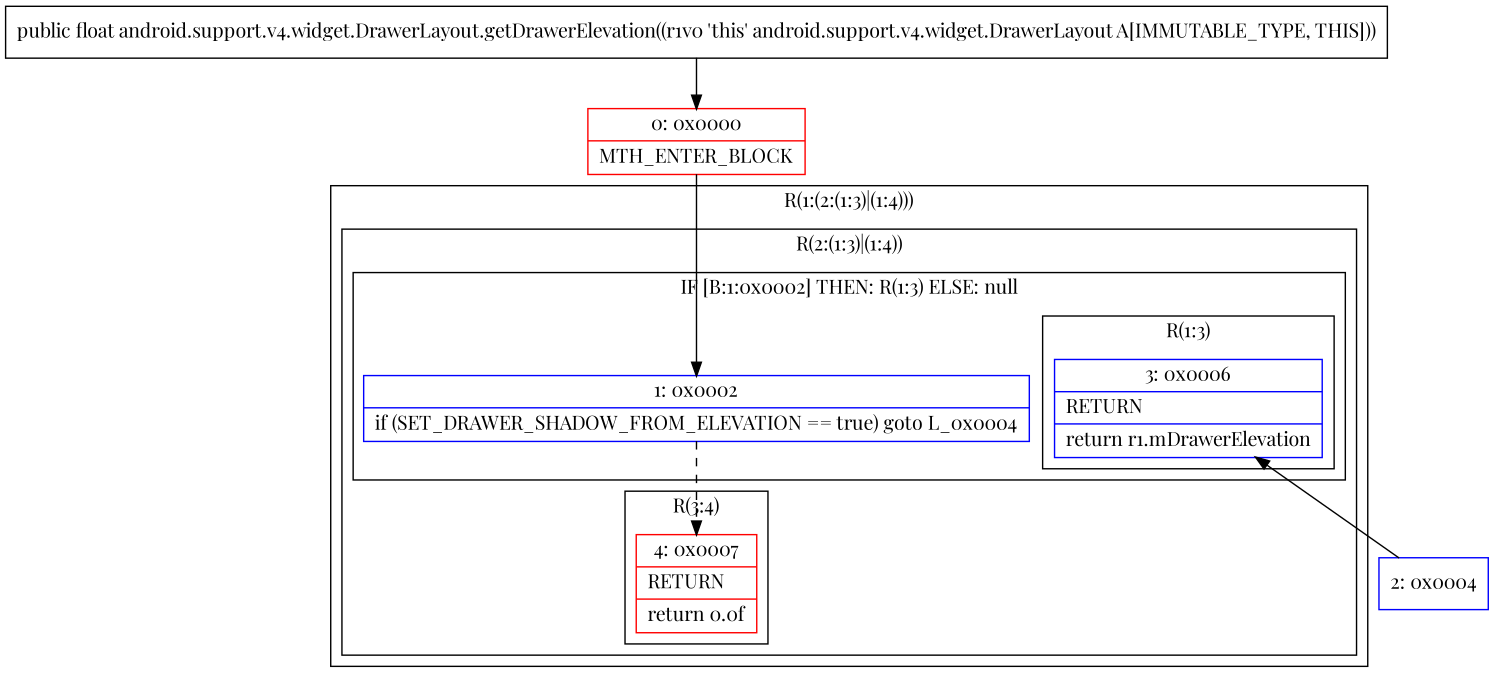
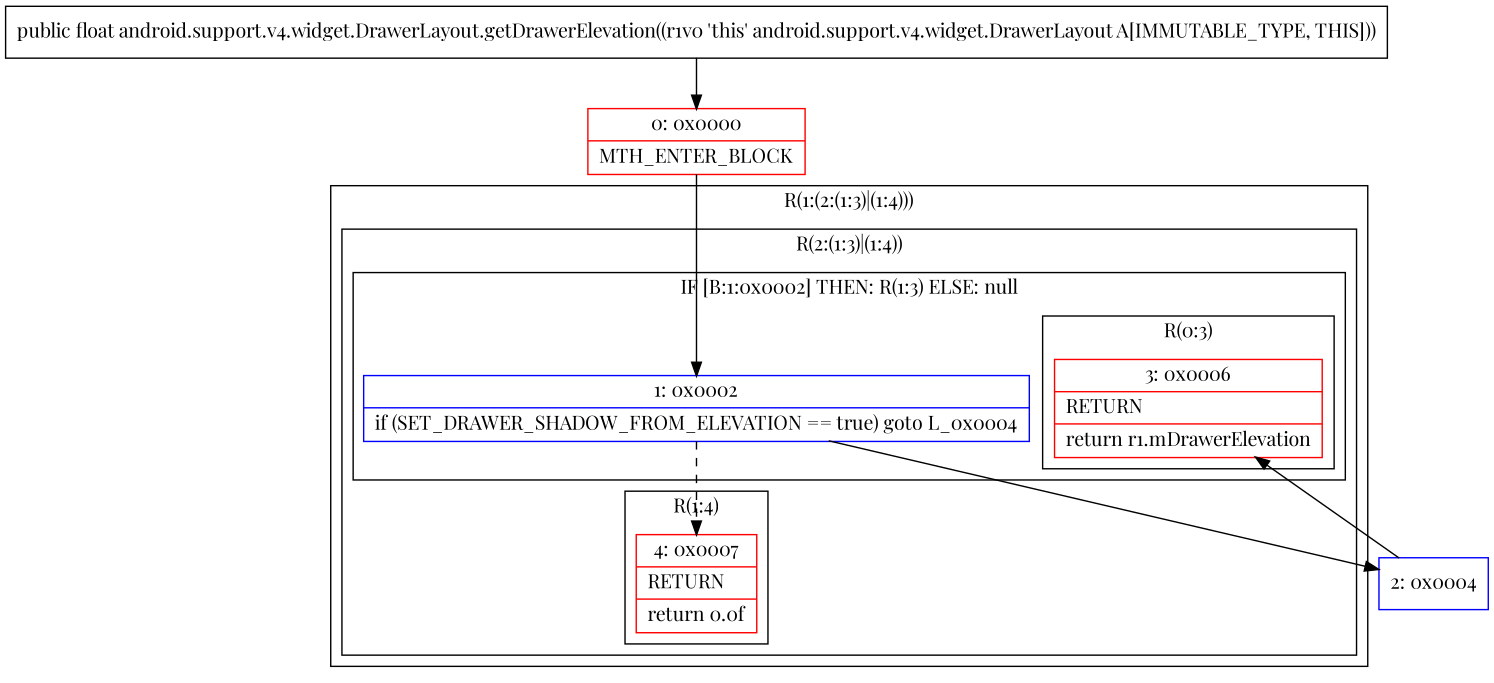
(1188, 332) -> (1188, 332)
(1188, 409) -> (1188, 409)
none -> (1097, 504)
(696, 507) -> (696, 507)
